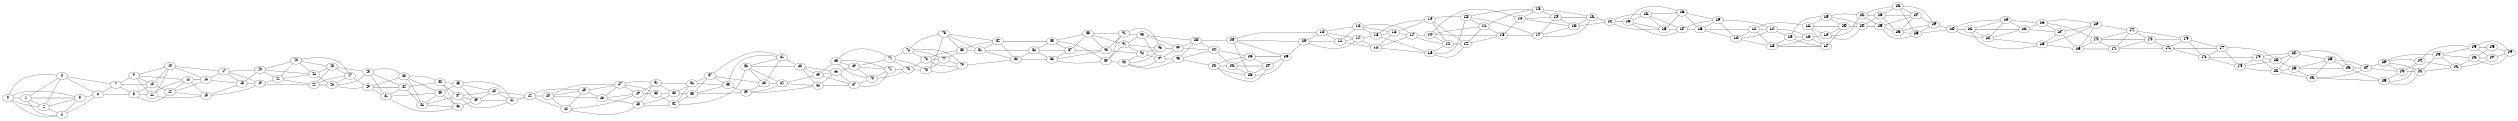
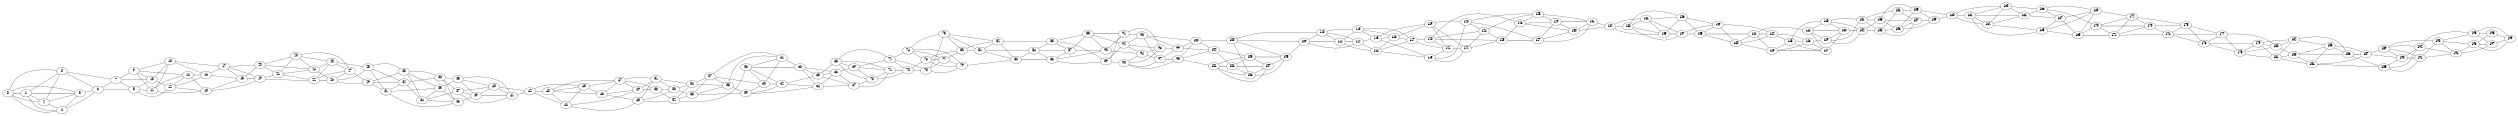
(1920, 9) -> none
